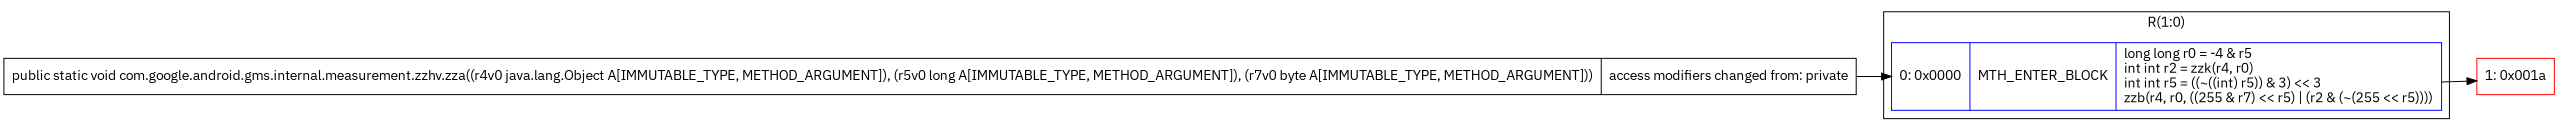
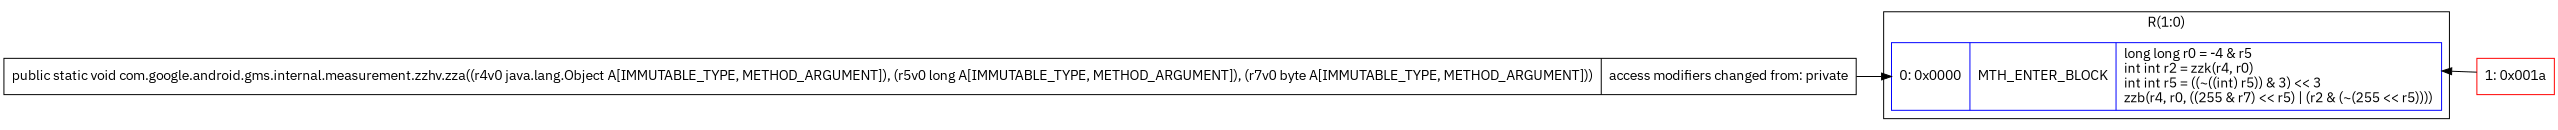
(2456, 82) -> (2464, 72)
